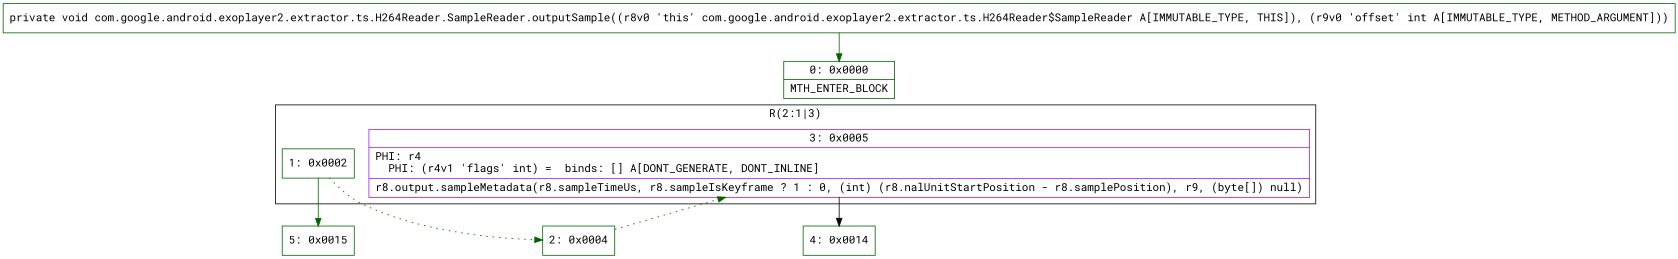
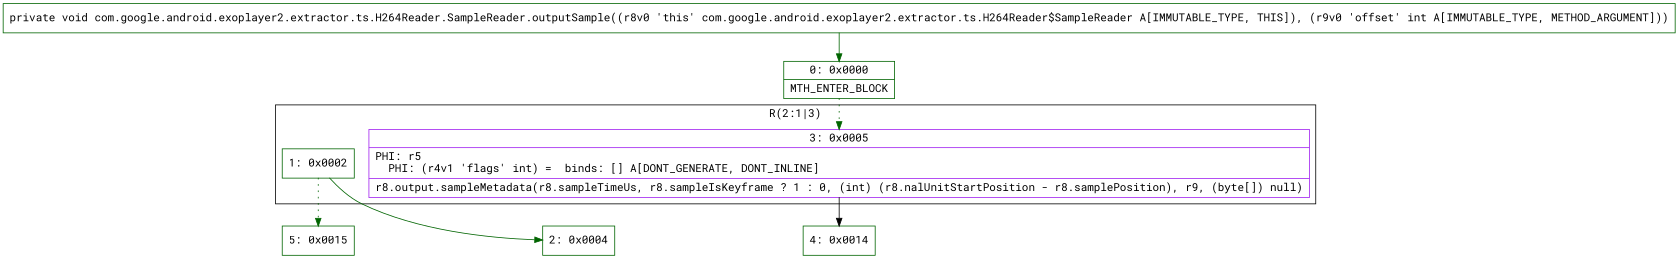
(402, 157) -> (402, 157)
(318, 198) -> (318, 198)
(666, 214) -> (839, 110)
(426, 226) -> (426, 226)
